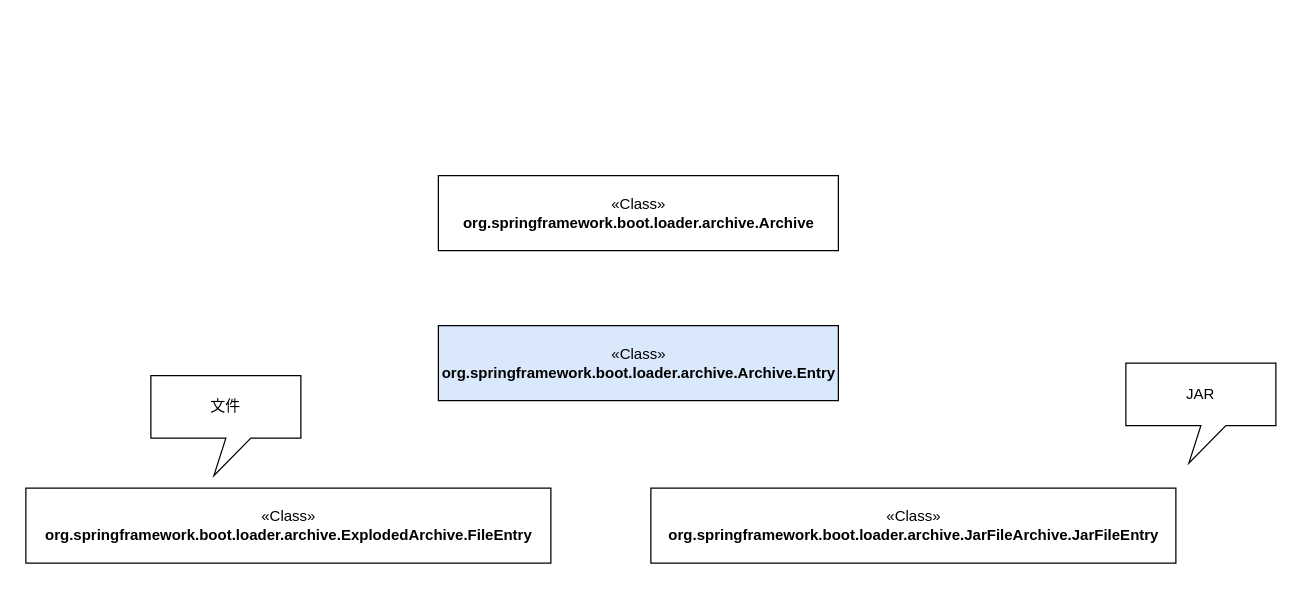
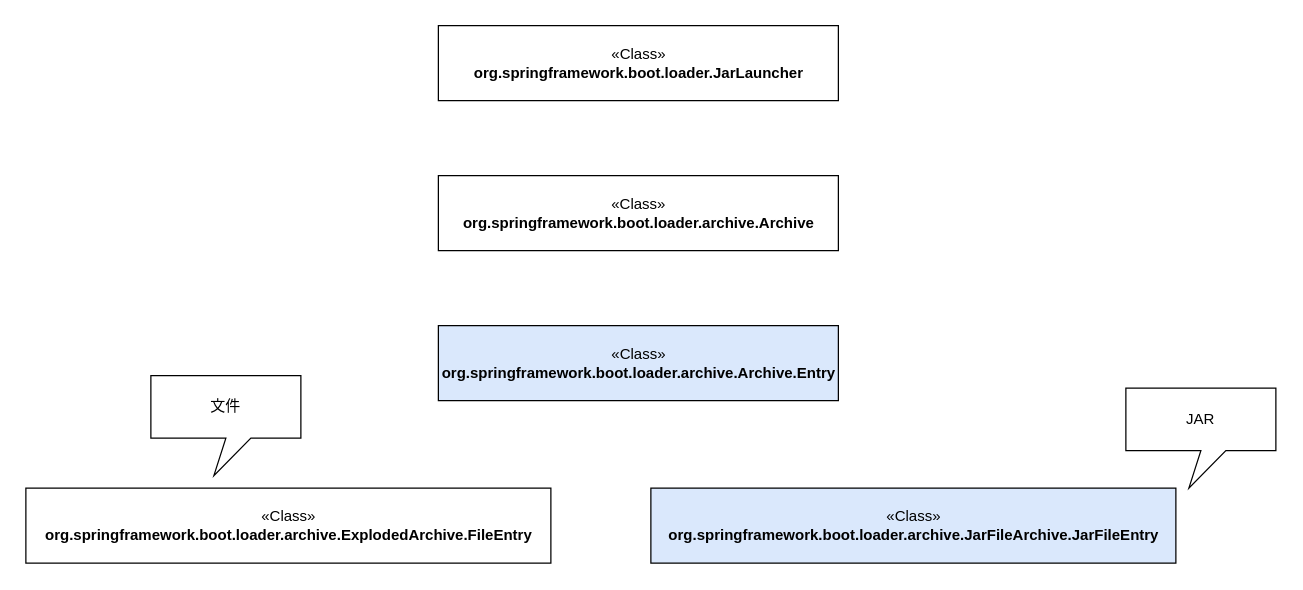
none -> (638, 63)
(1201, 413) -> (1201, 438)
(913, 526) -> (913, 526)
